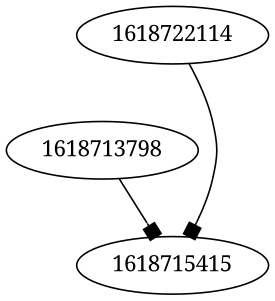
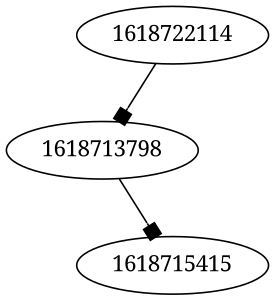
(216, 142) -> (142, 86)
